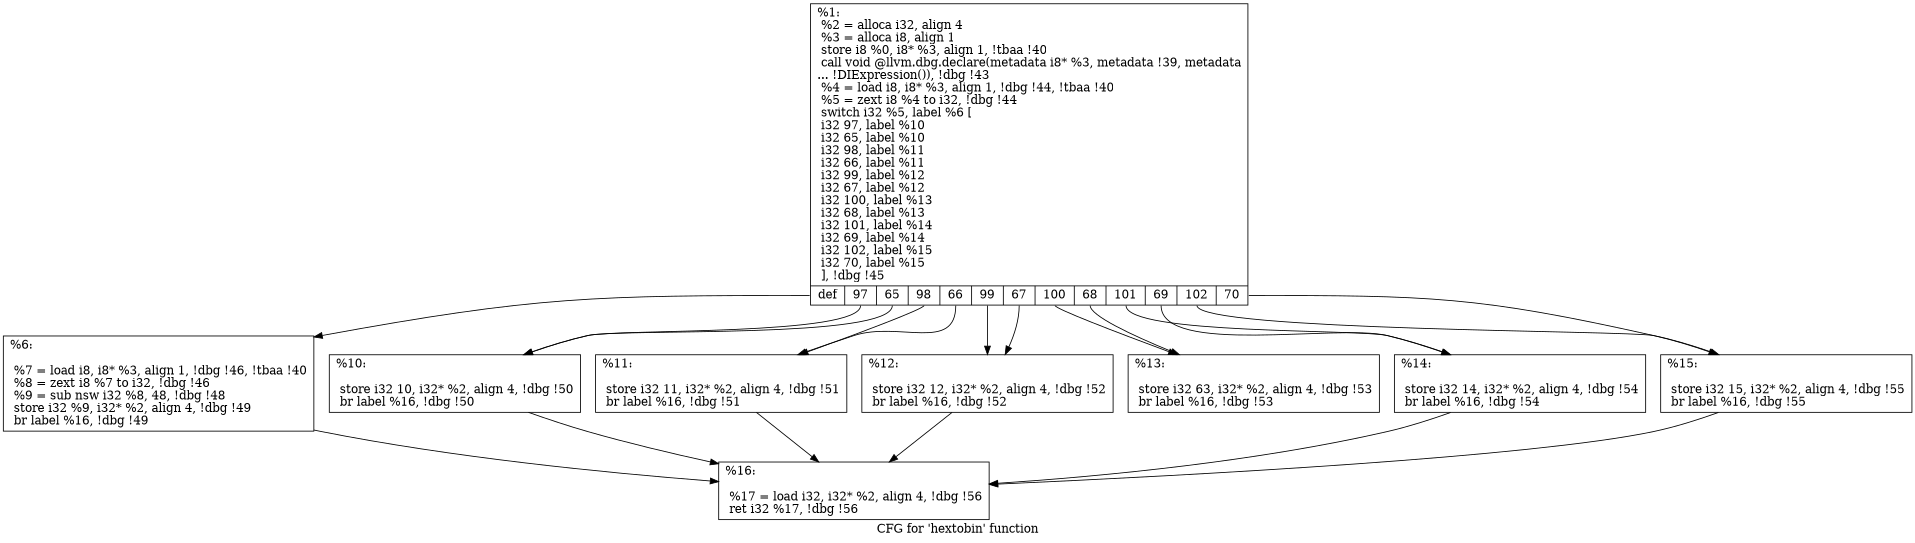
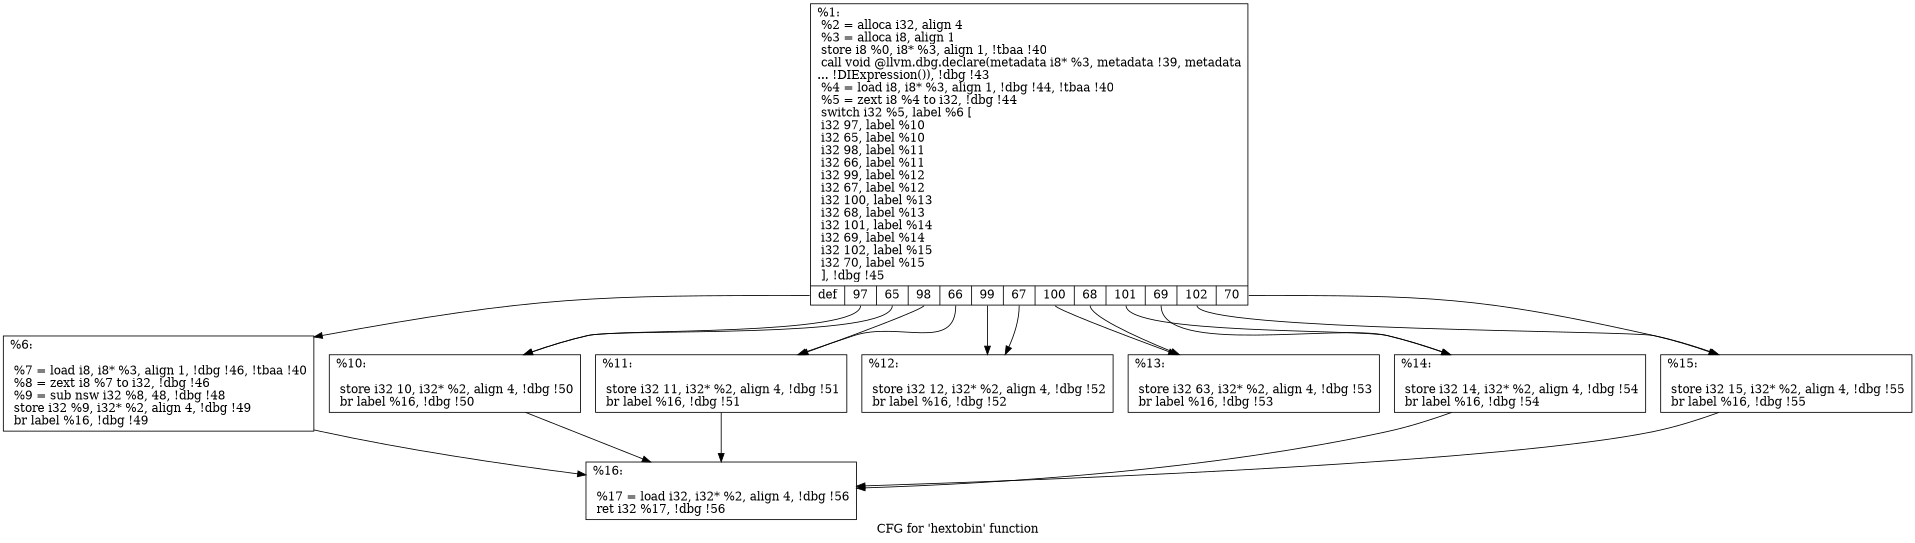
(924, 435) -> none
